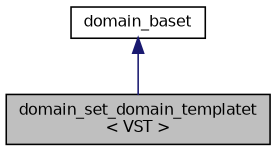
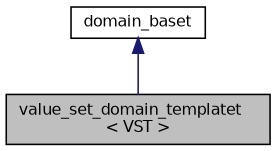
(138, 119) -> (138, 119)
